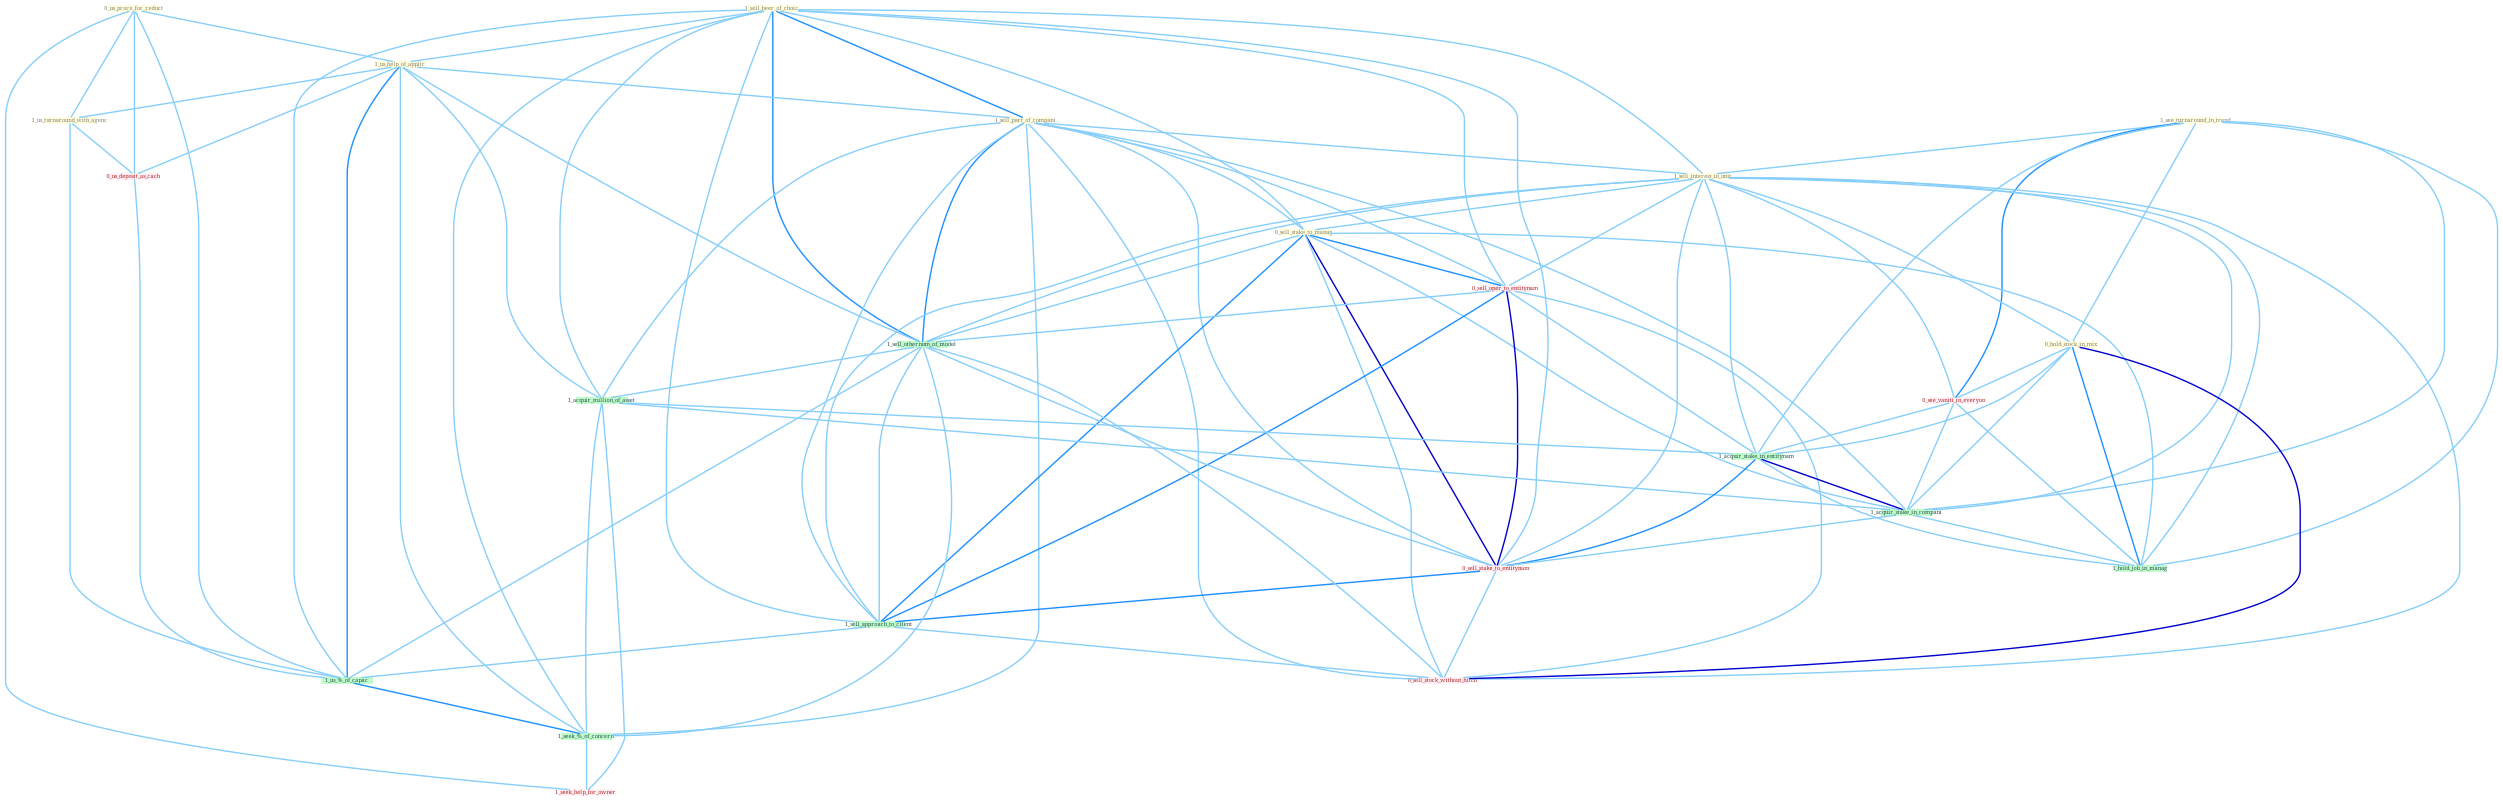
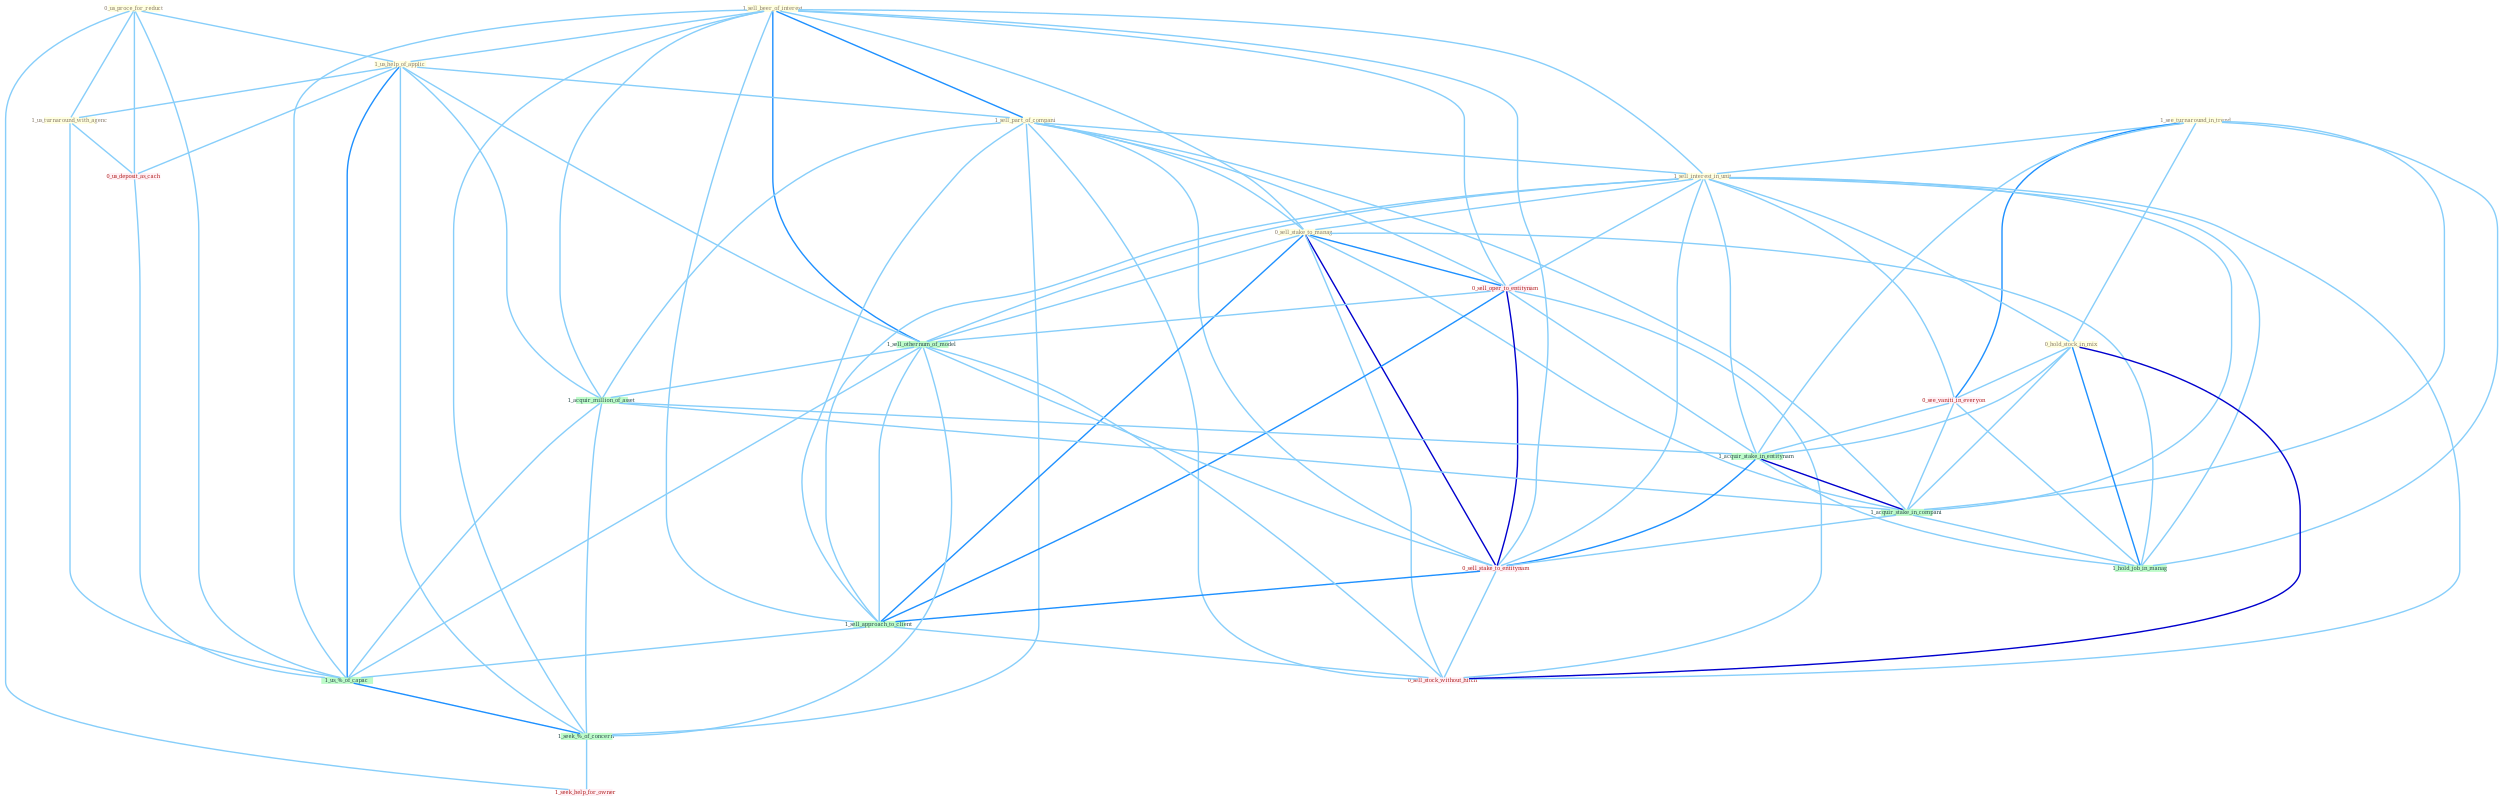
(773, 8) -> (773, 8)
(945, 218) -> none
(618, 603) -> (466, 533)
